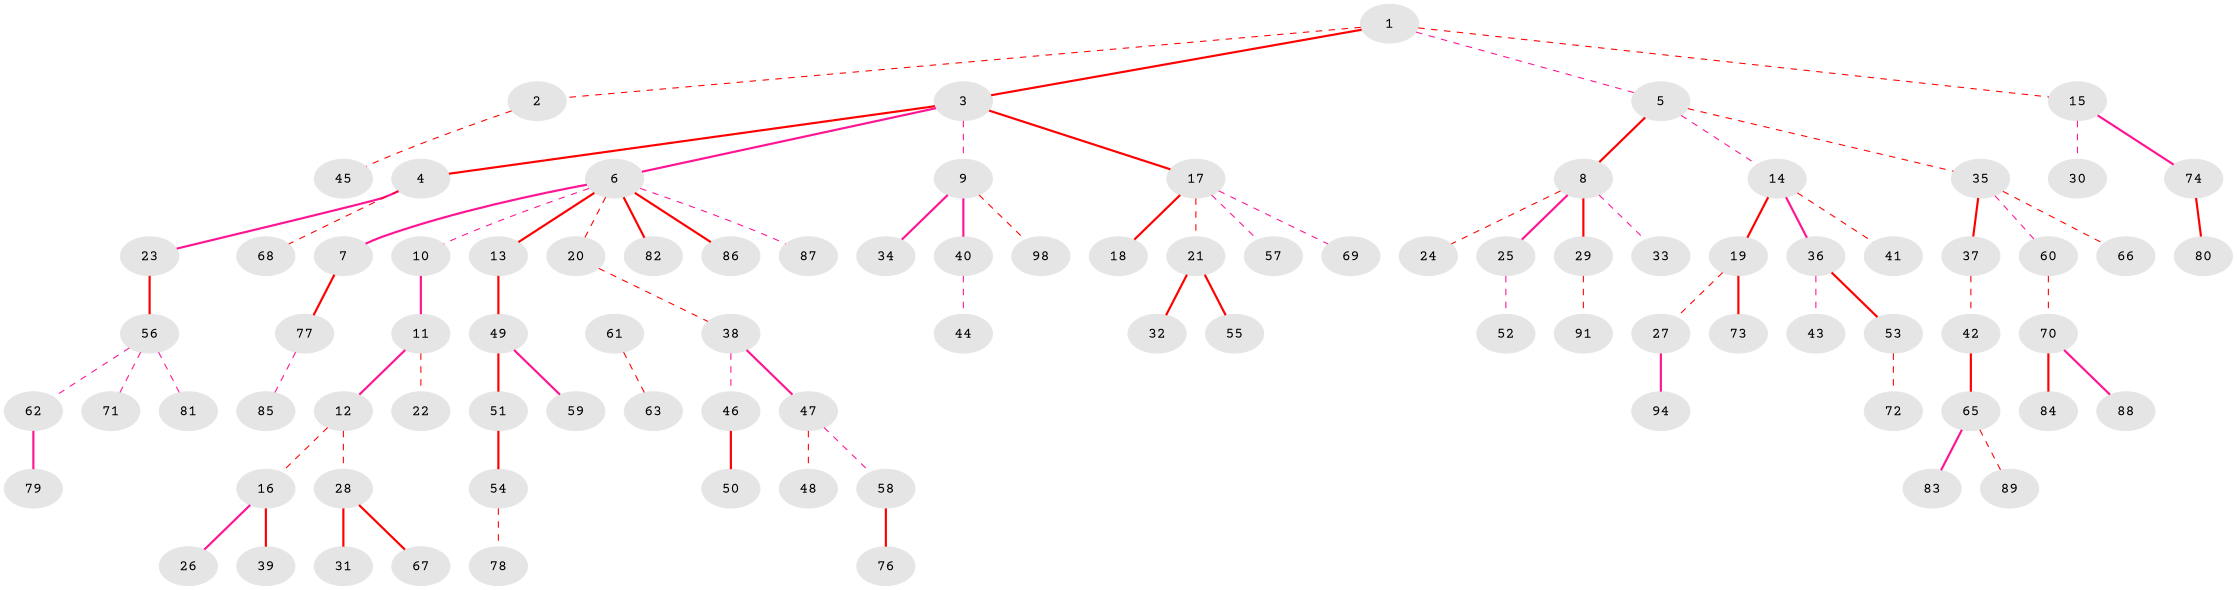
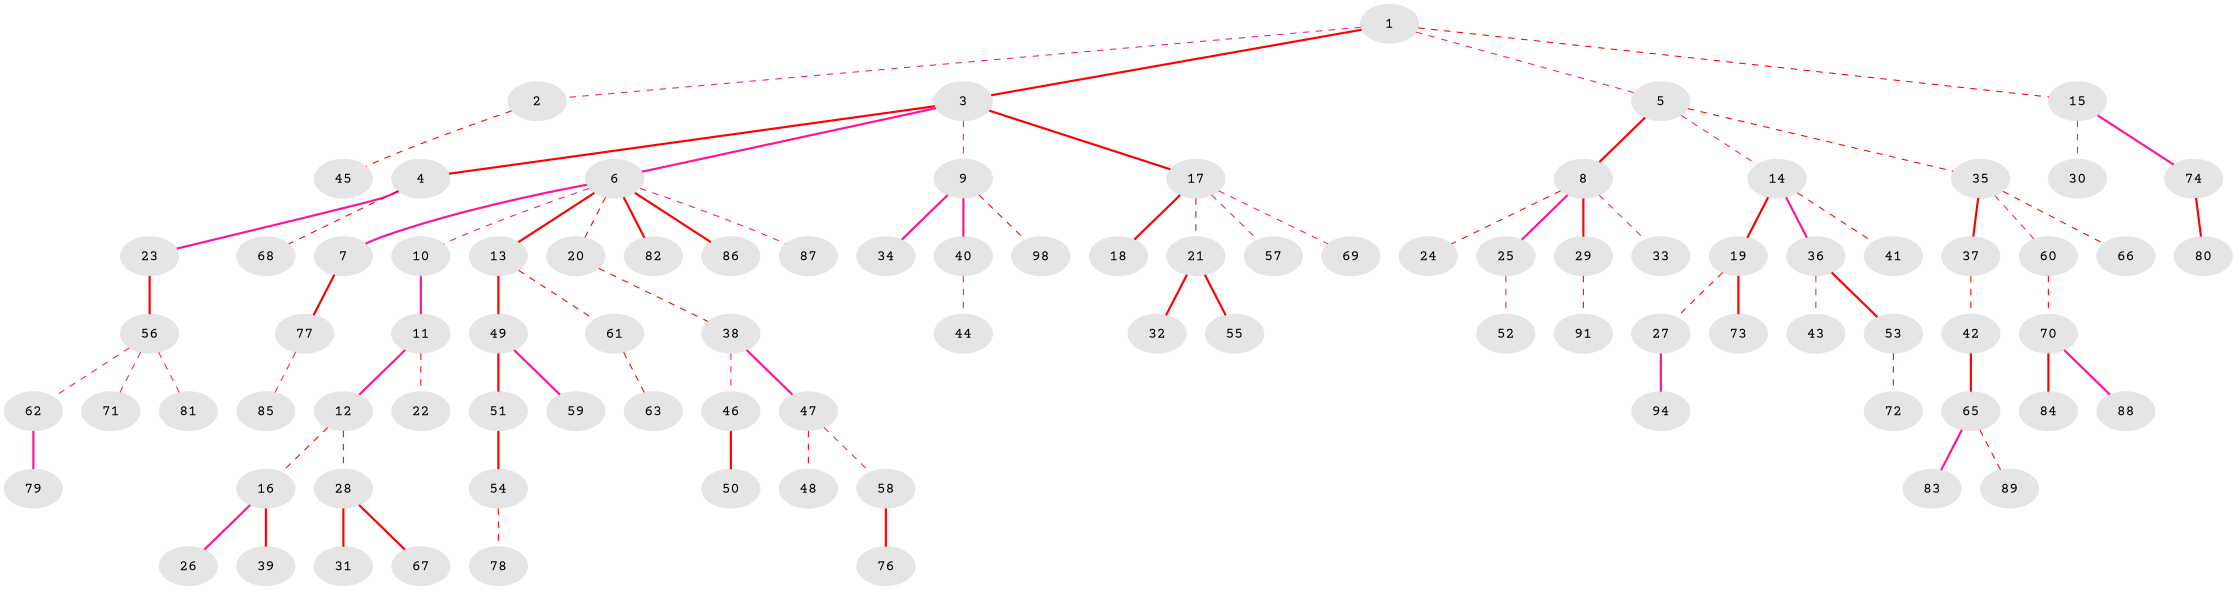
(963, 62) -> (963, 62)
none -> (557, 295)
